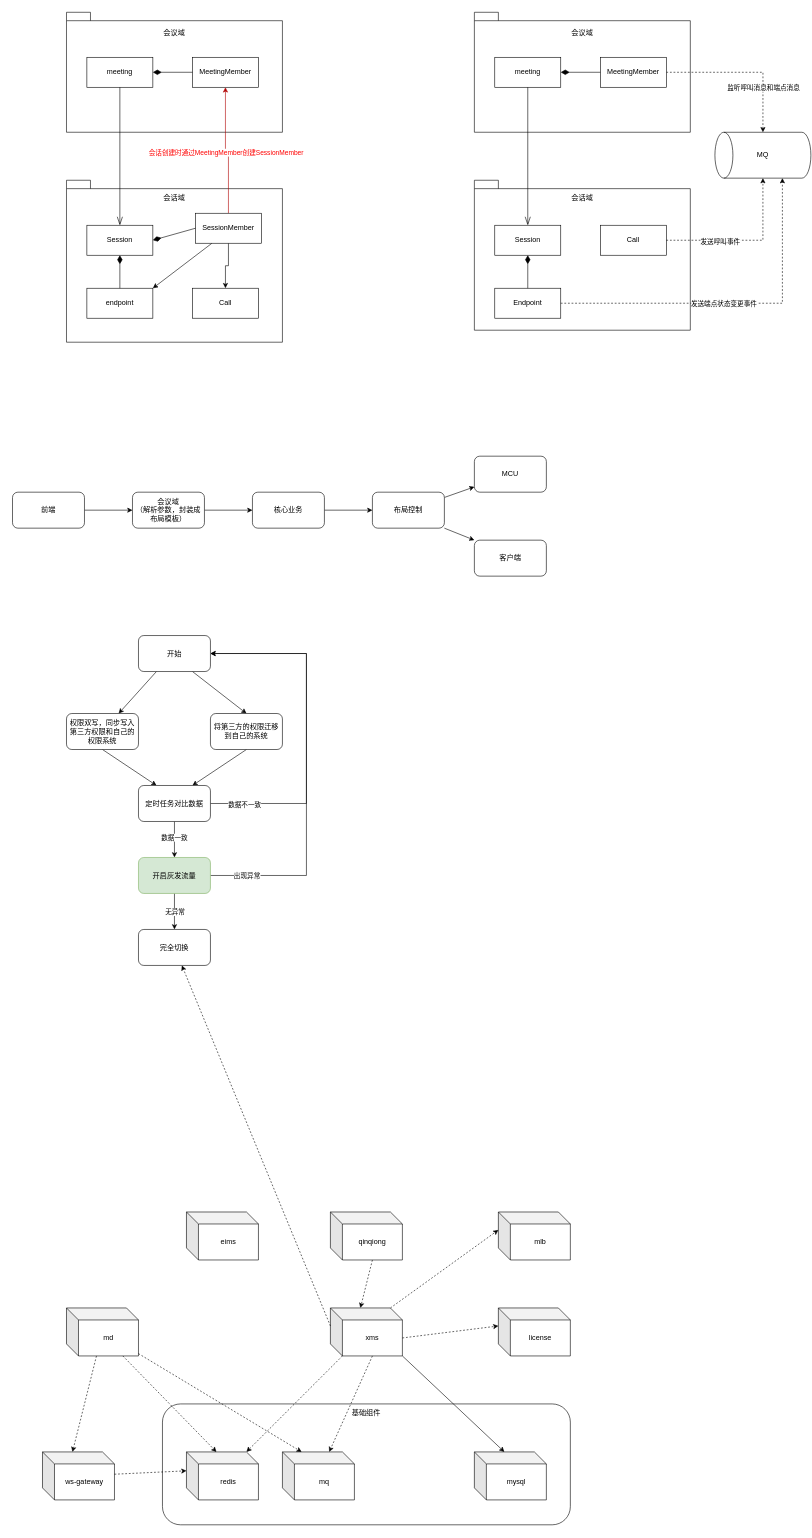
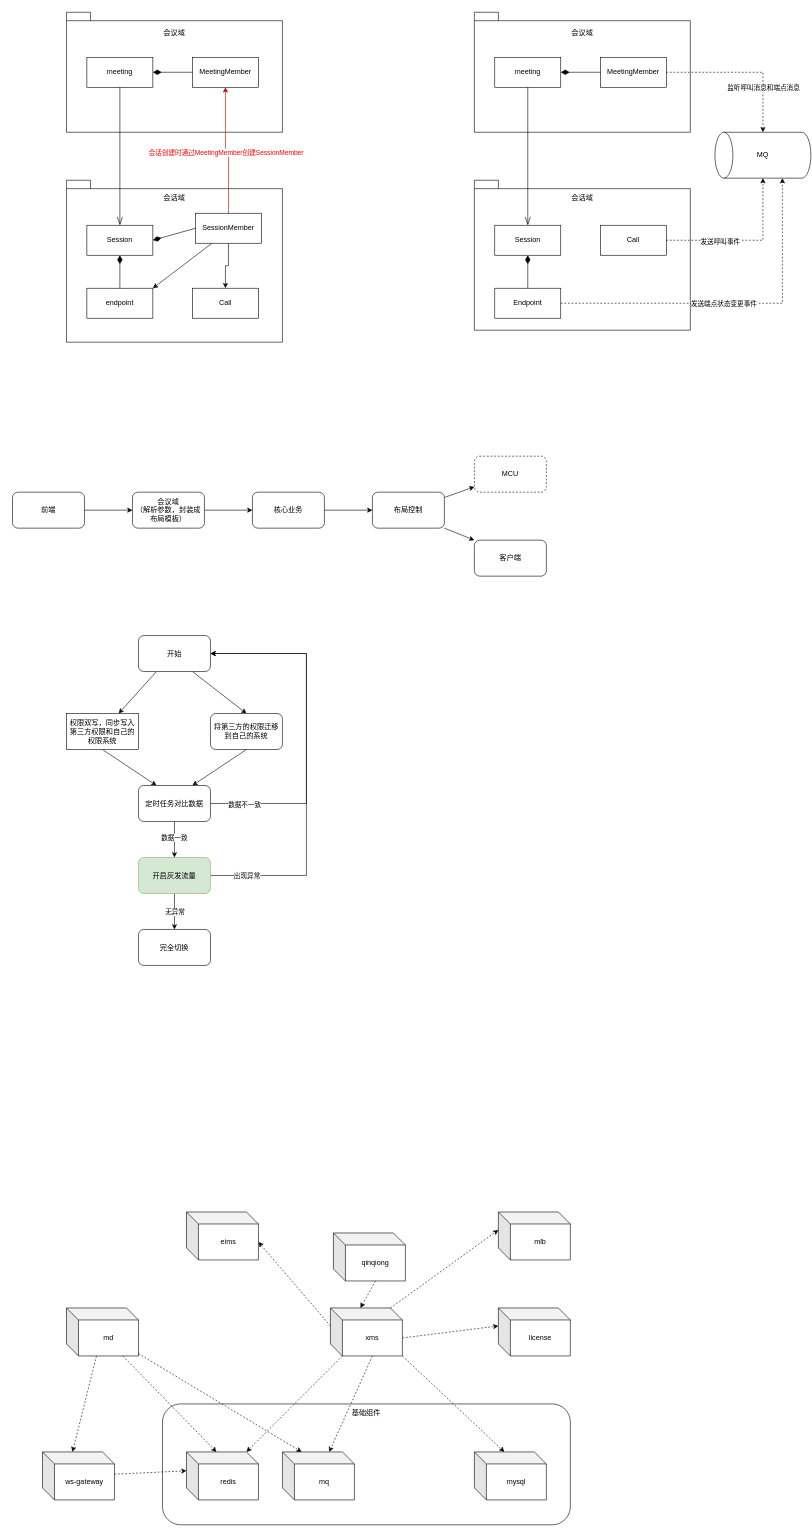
(510, 474) -> (510, 474)
(102, 732) -> (102, 732)
(366, 1236) -> (369, 1257)
(300, 1253) -> (267, 1253)
(451, 1402) -> (451, 1402)
